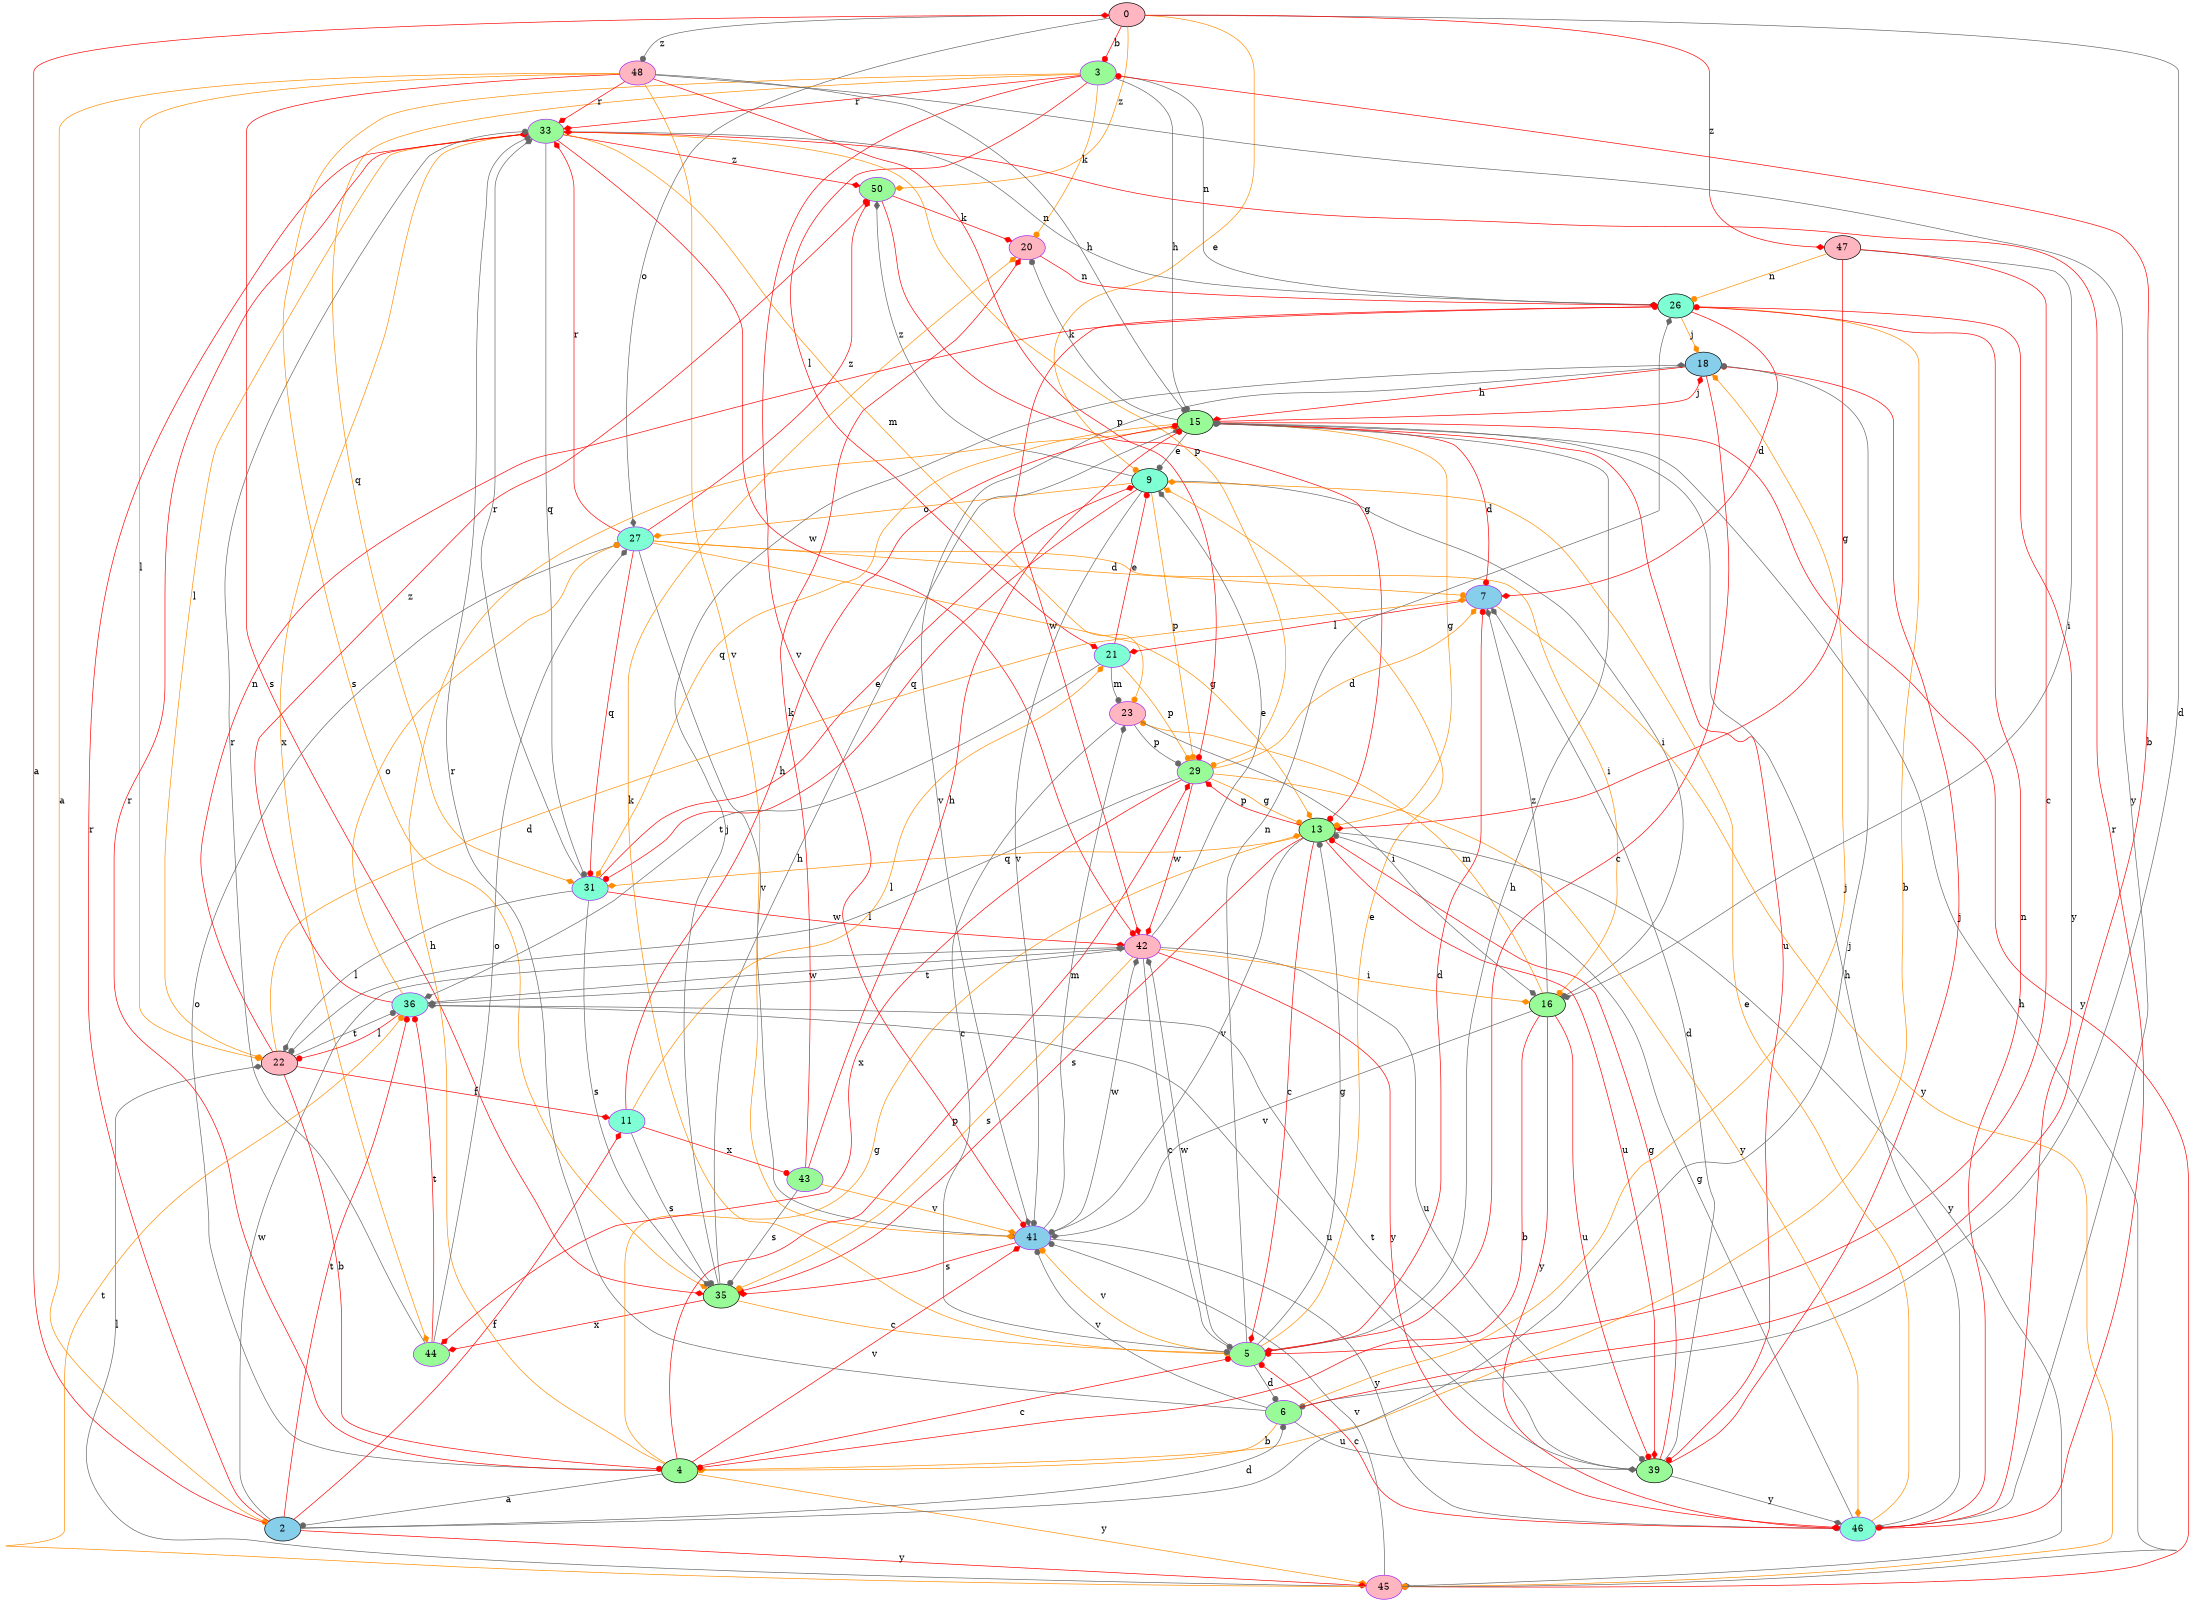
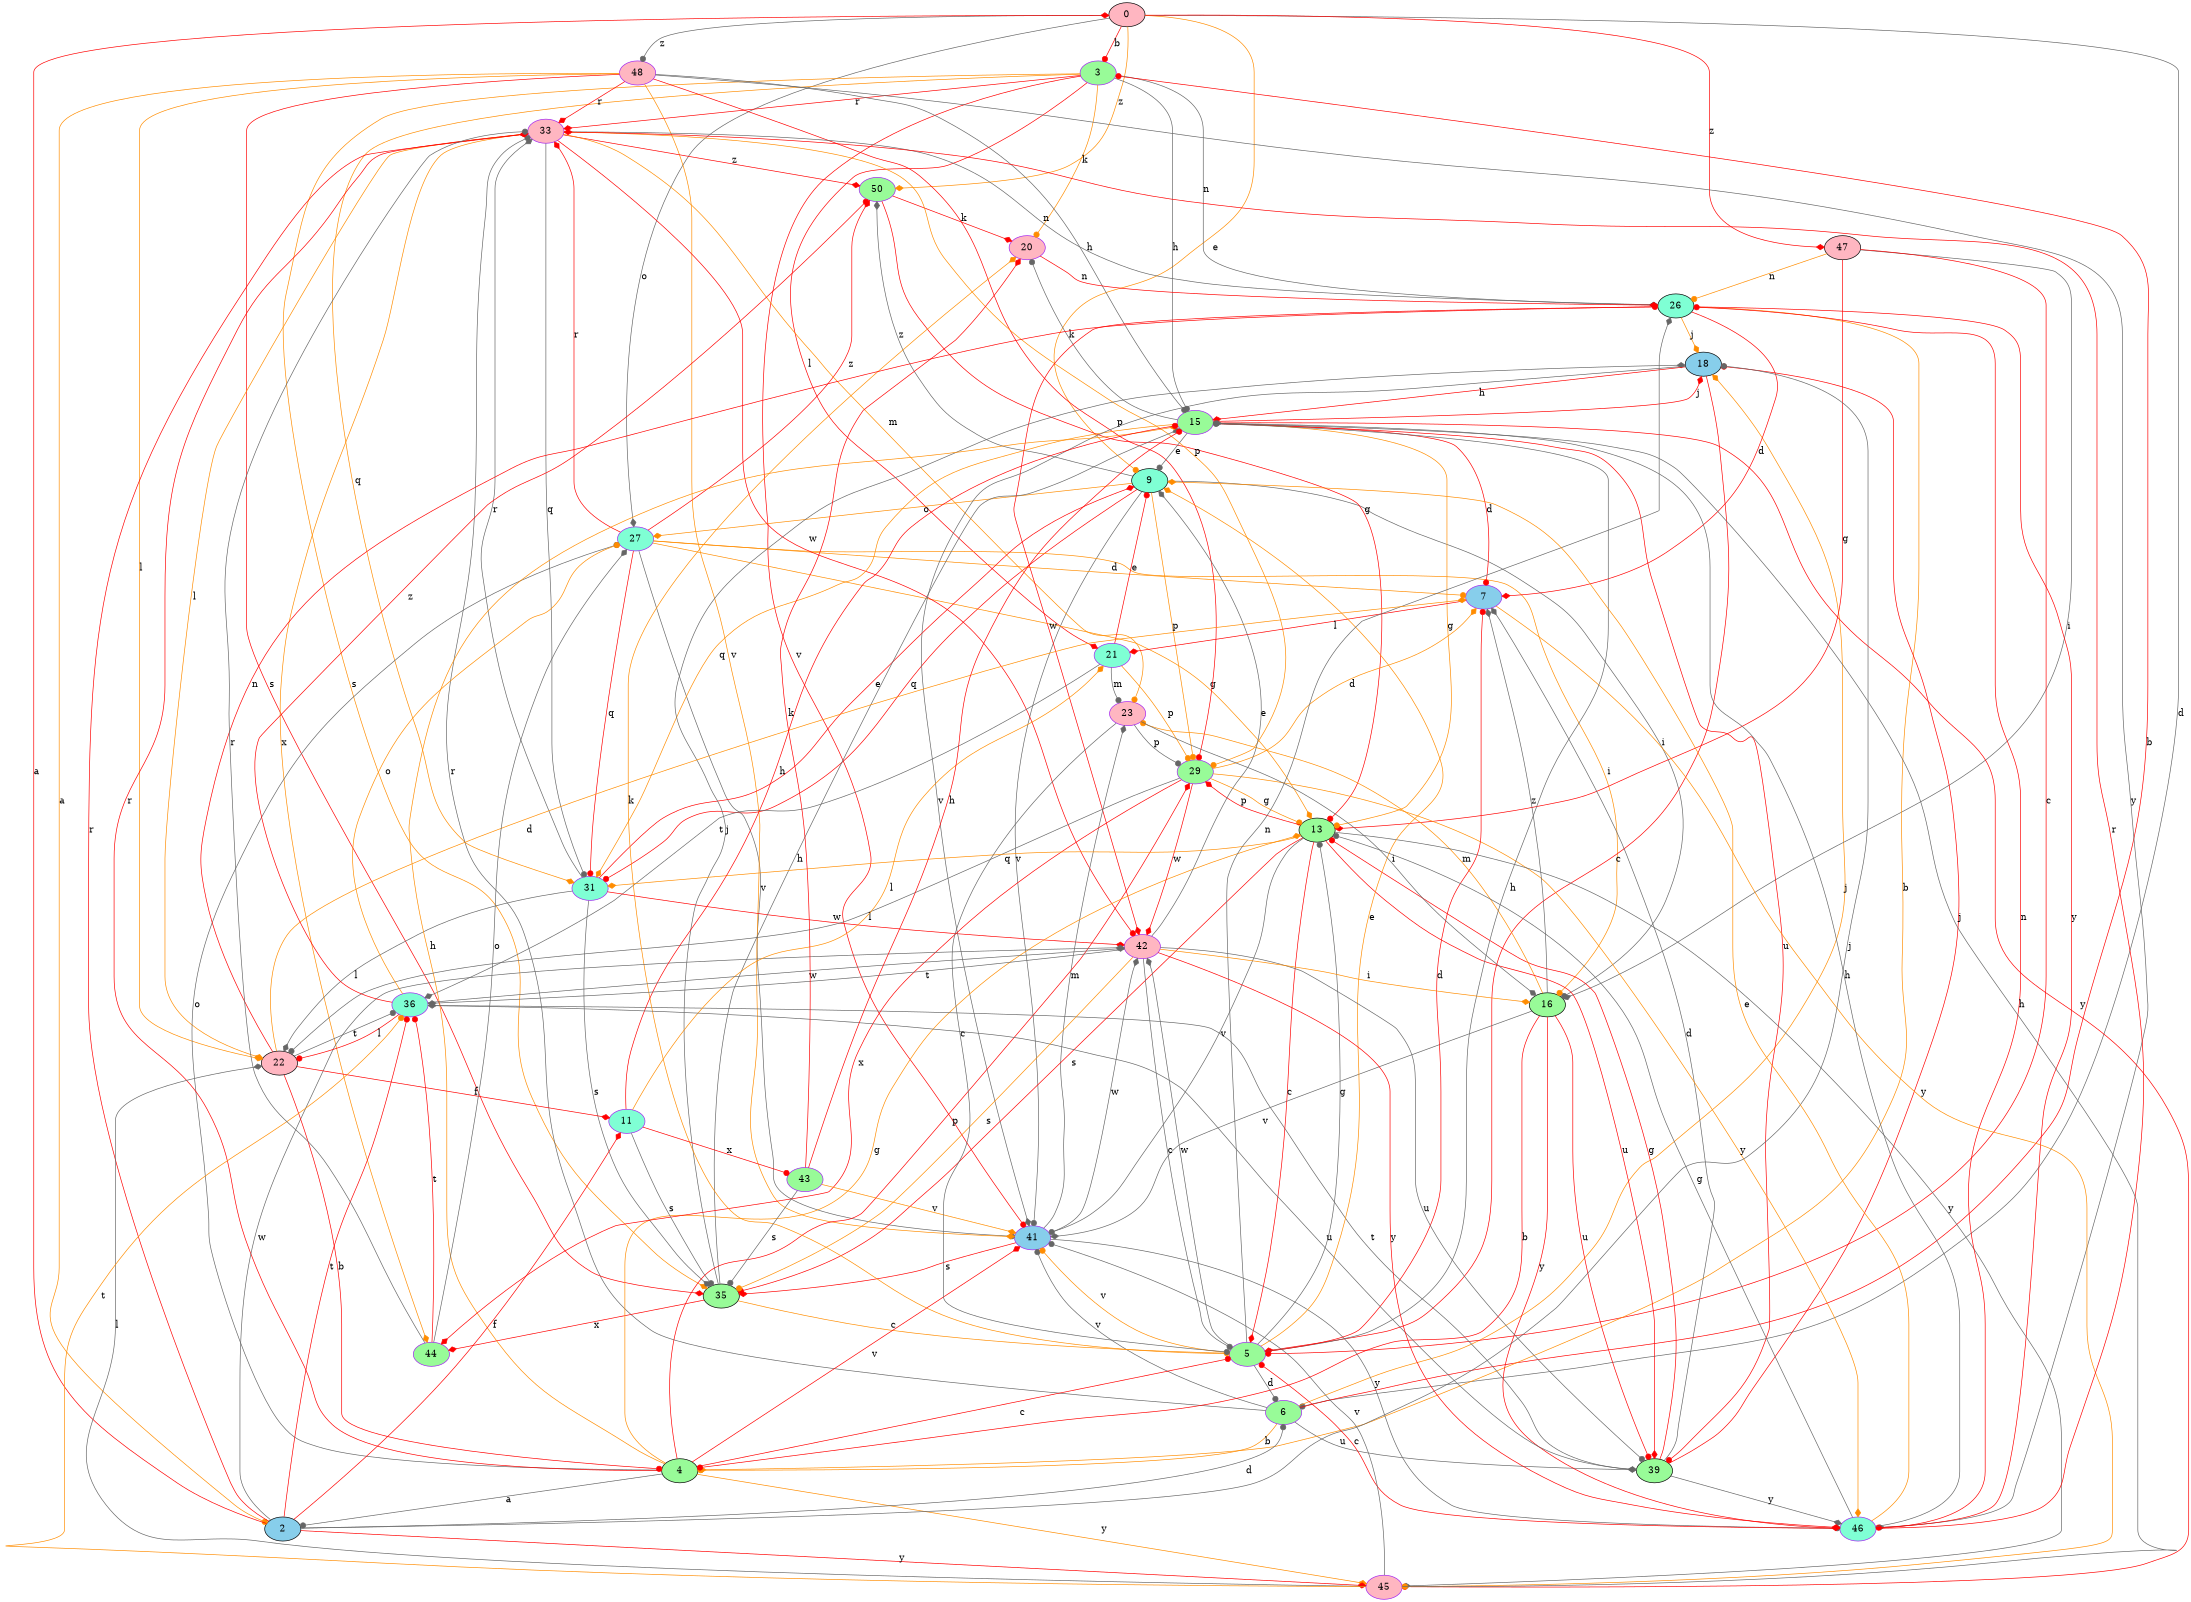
(546, 131) -> (546, 131)
(1195, 422) -> (1195, 422)
